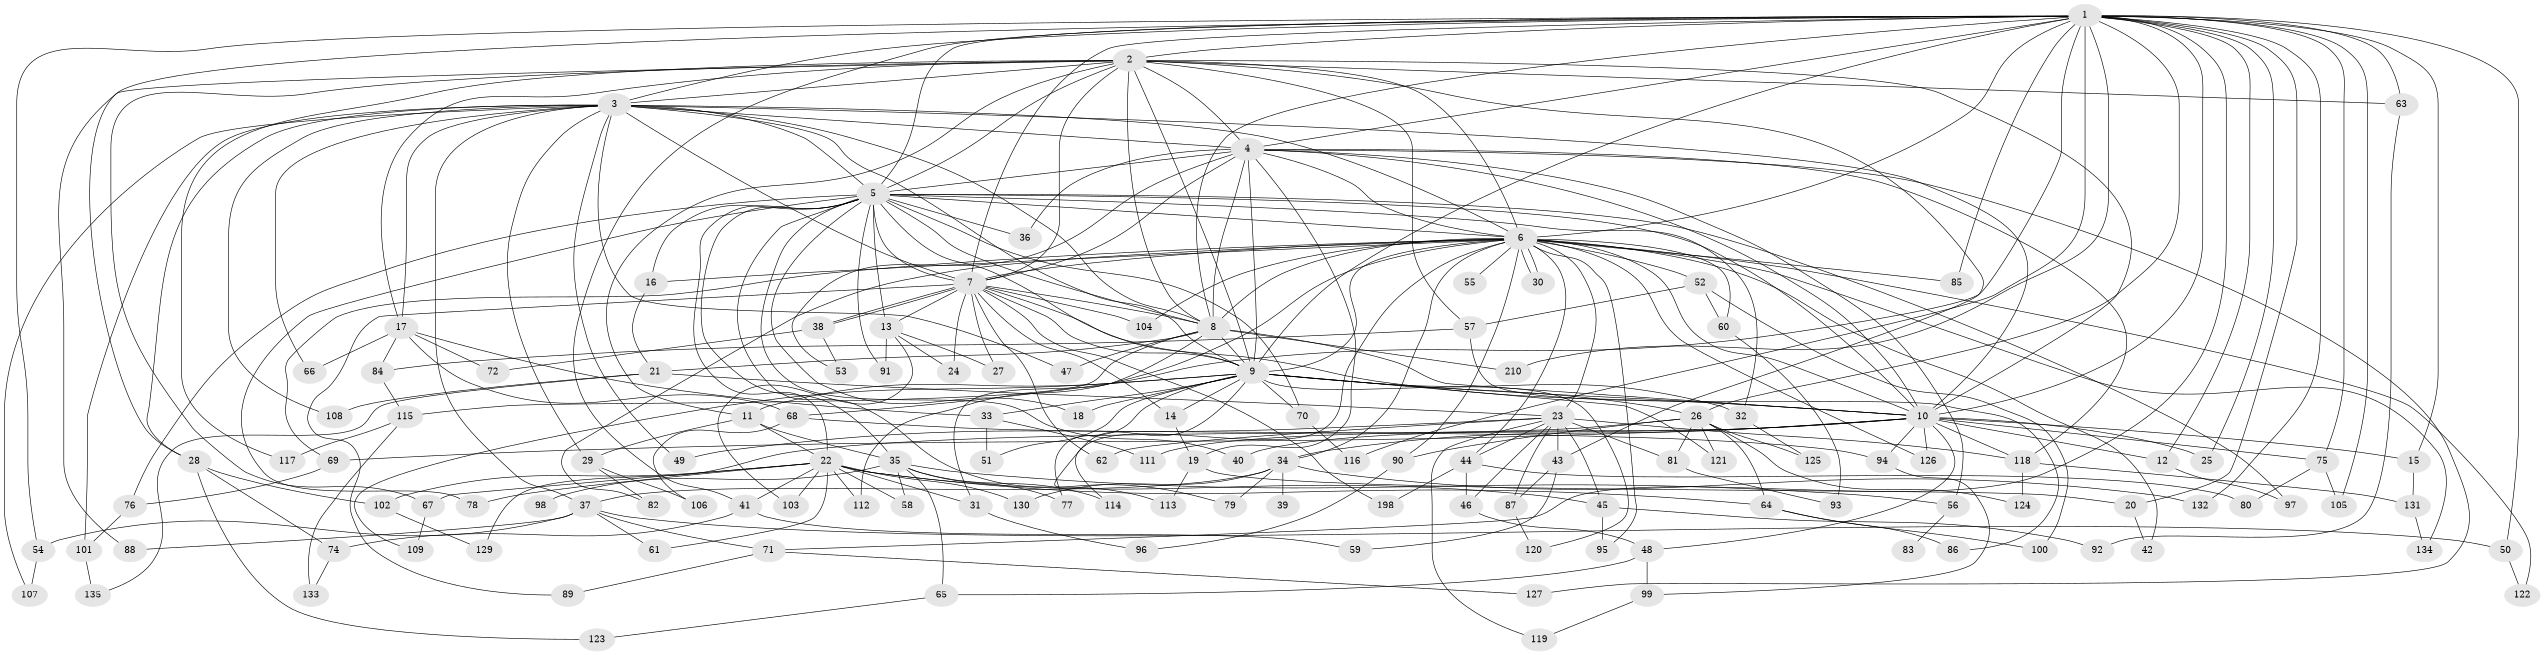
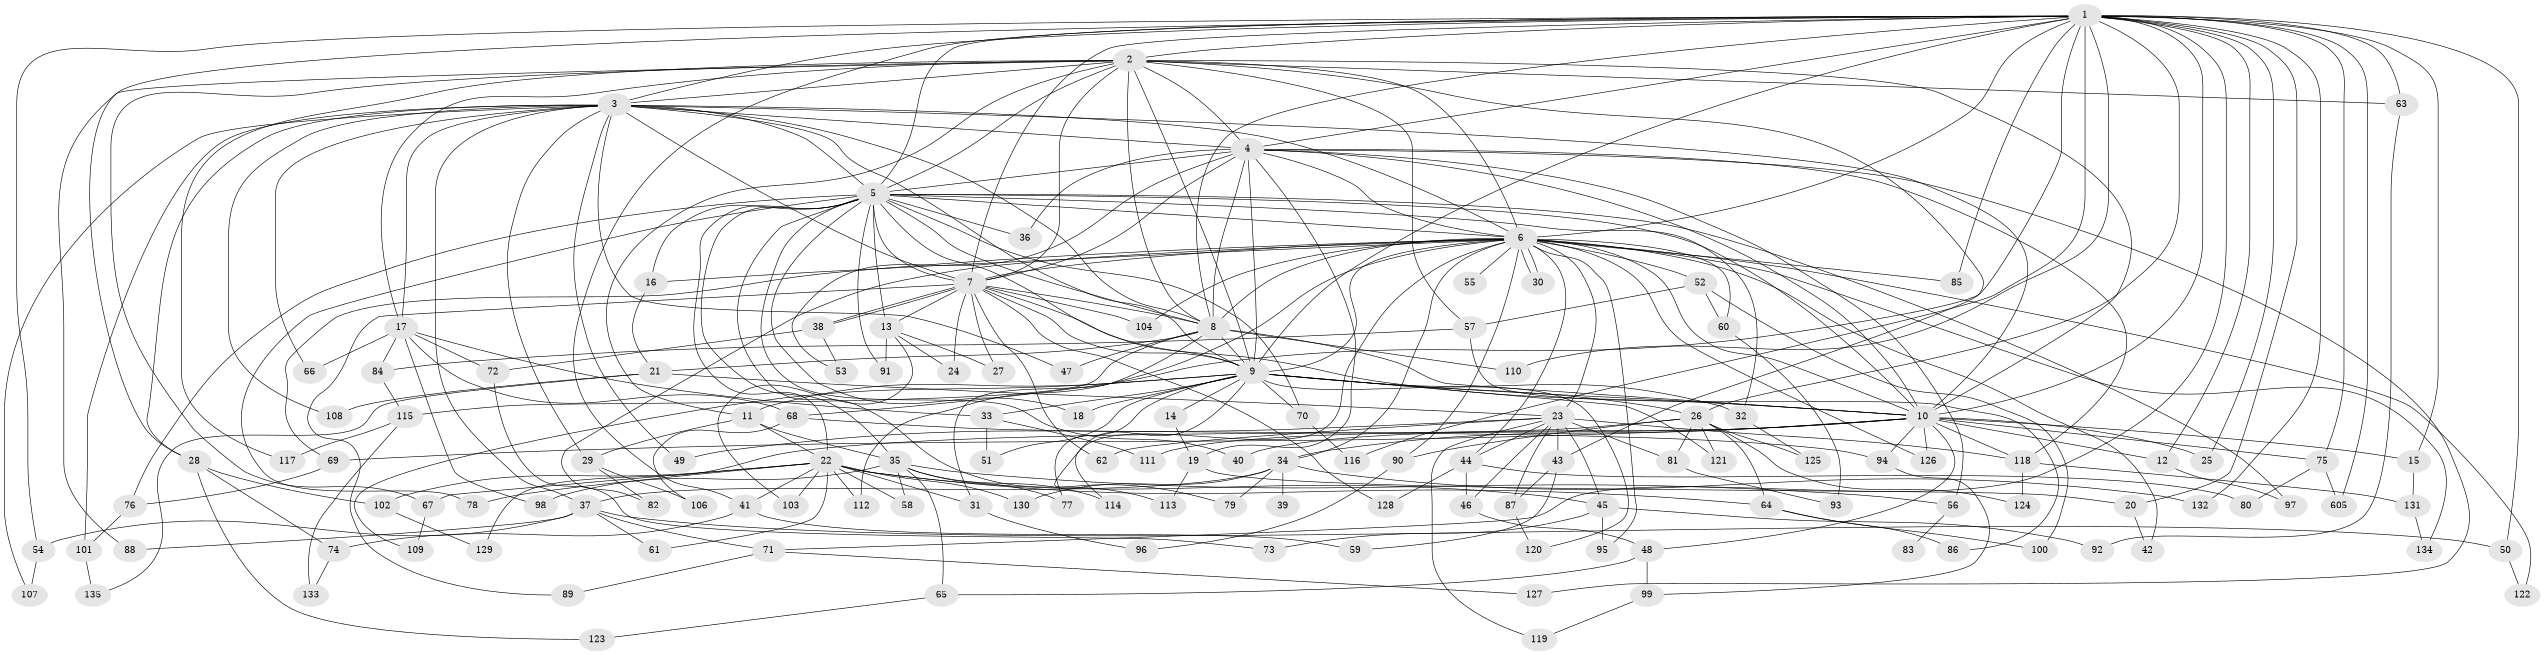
(1072, 354) -> none
(1513, 372) -> (1513, 372)
none -> (442, 442)
(1386, 506) -> (1386, 506)
(2339, 506) -> (2339, 506)
none -> (1269, 551)
